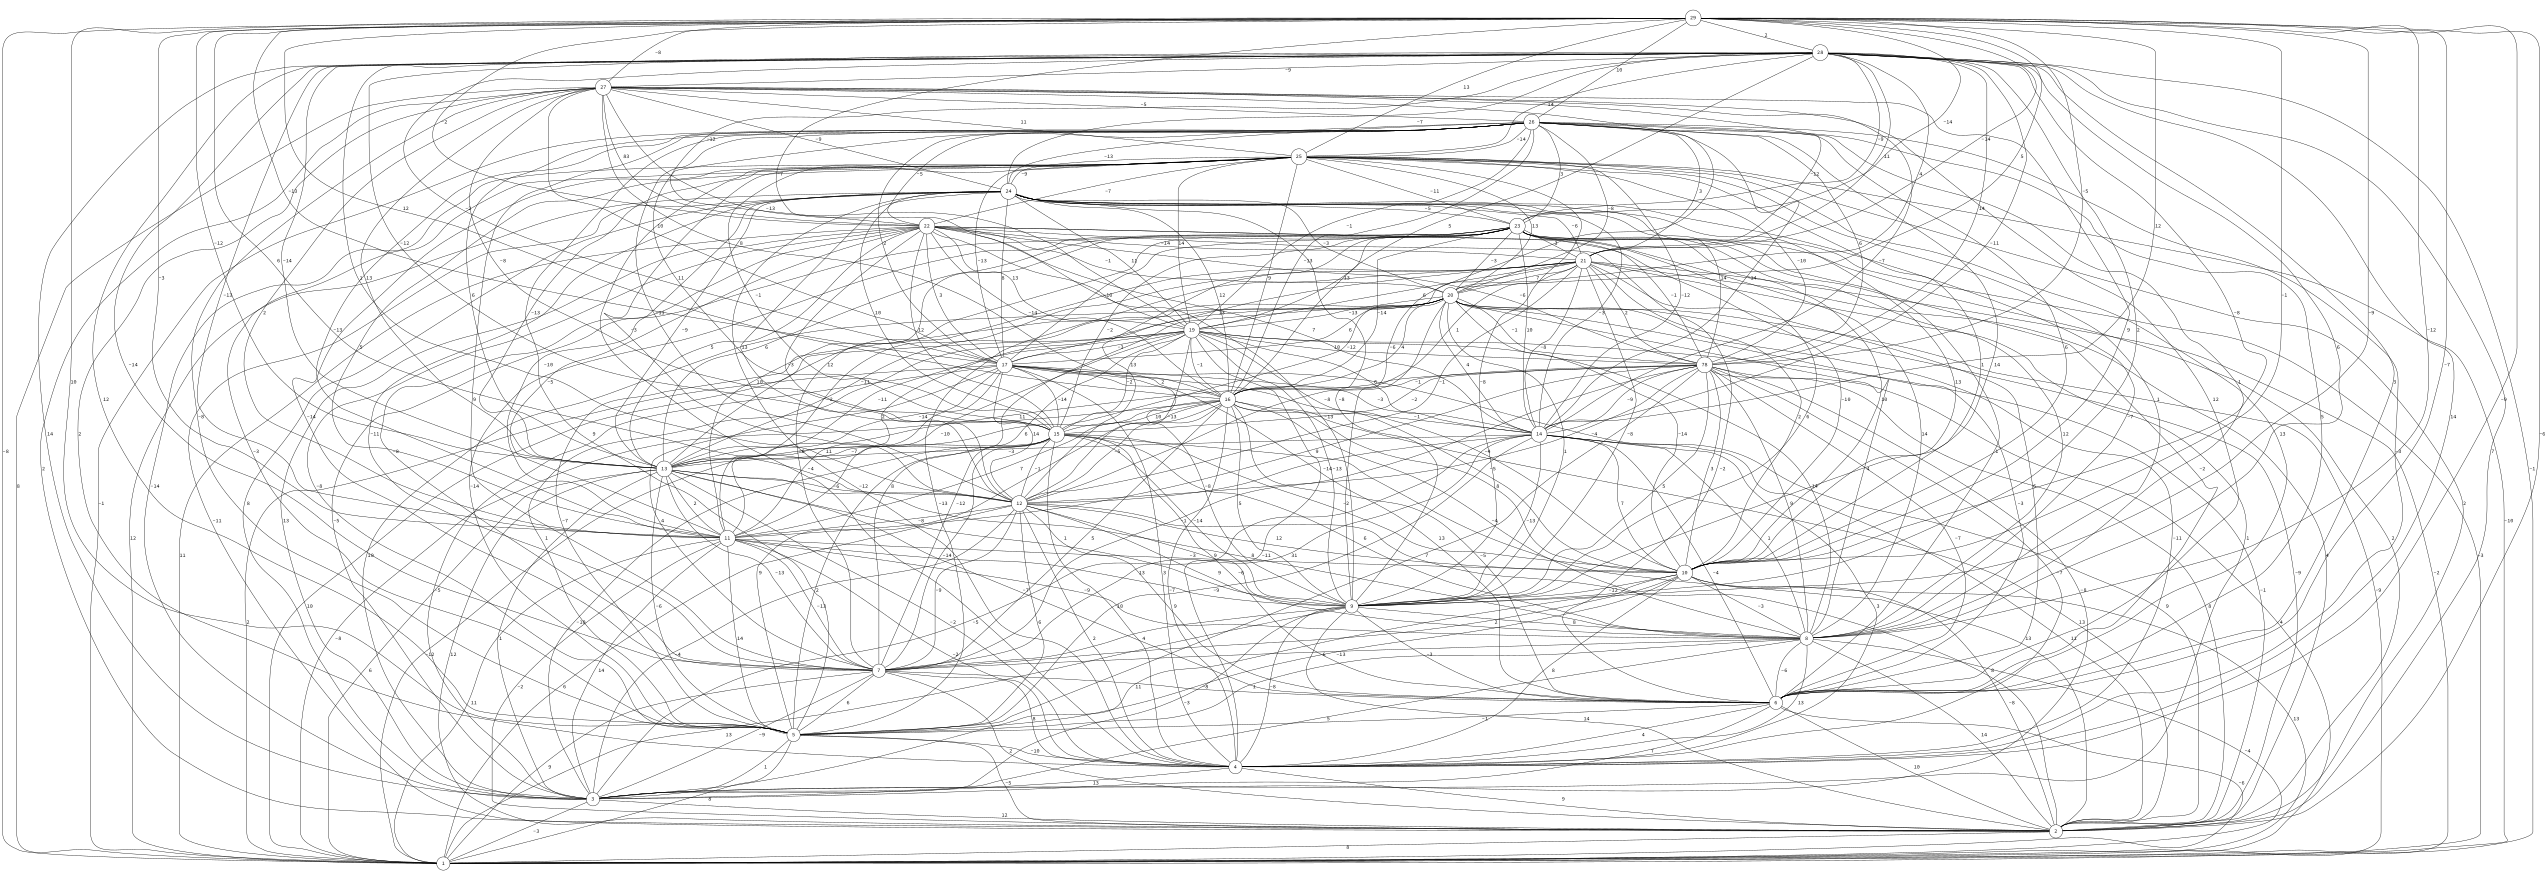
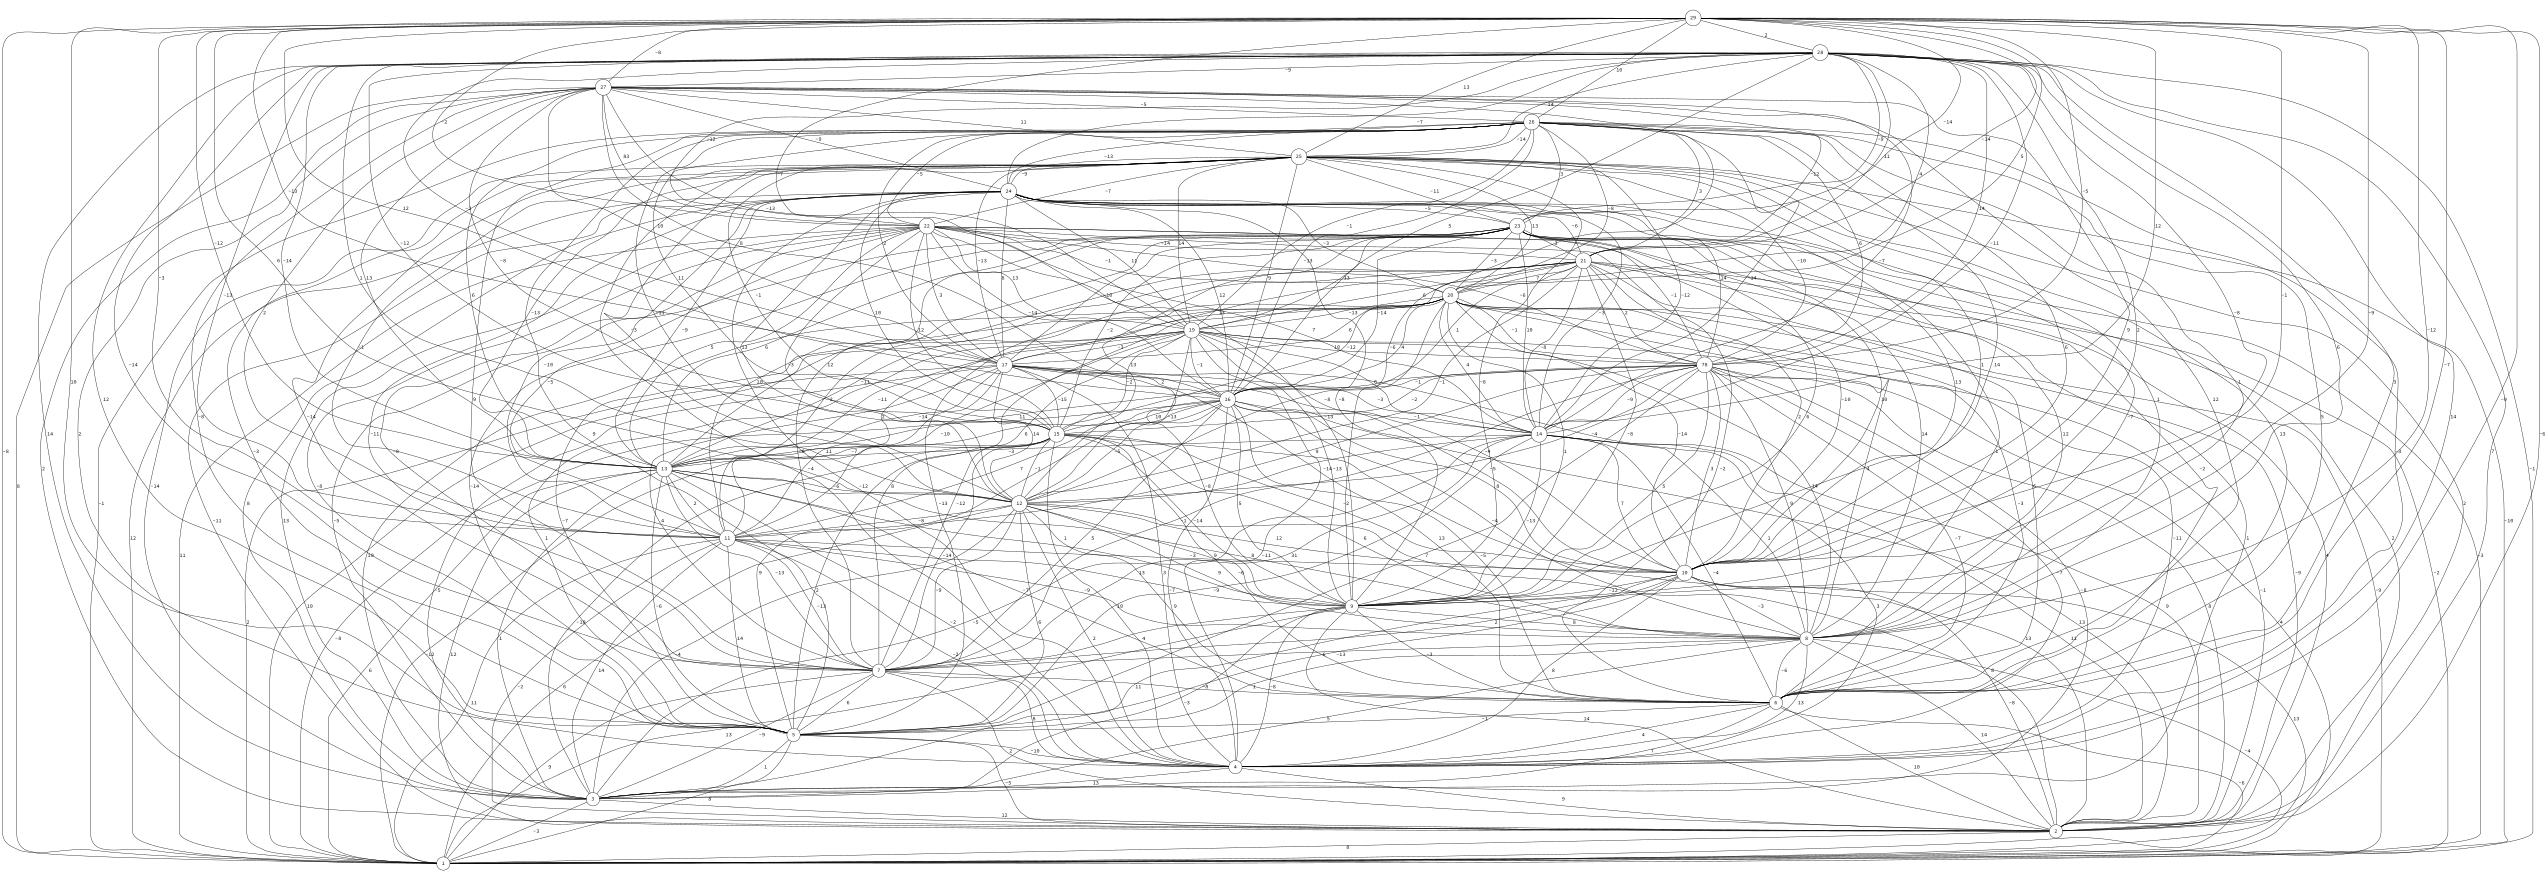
(647, 146) -> none
(361, 347) -> (361, 347)
(1062, 400) -> (1062, 400)
